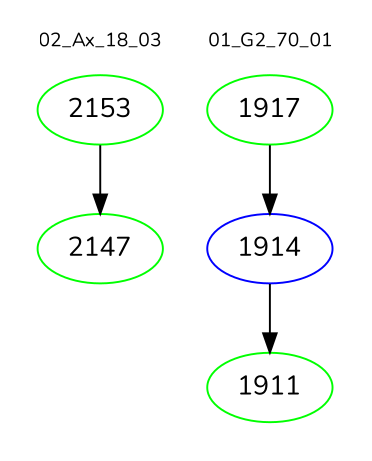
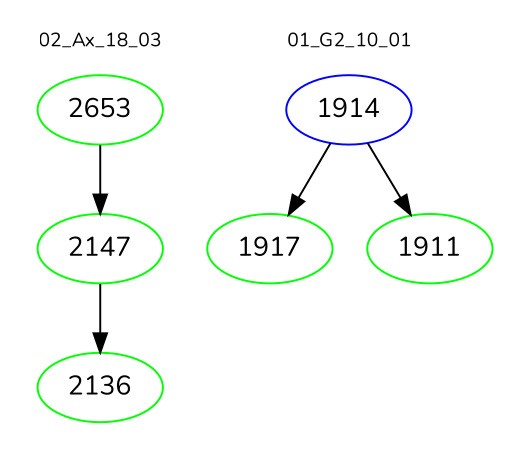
(271, 41) -> (350, 41)
(100, 110) -> (100, 110)
(270, 170) -> (315, 171)
none -> (100, 387)
